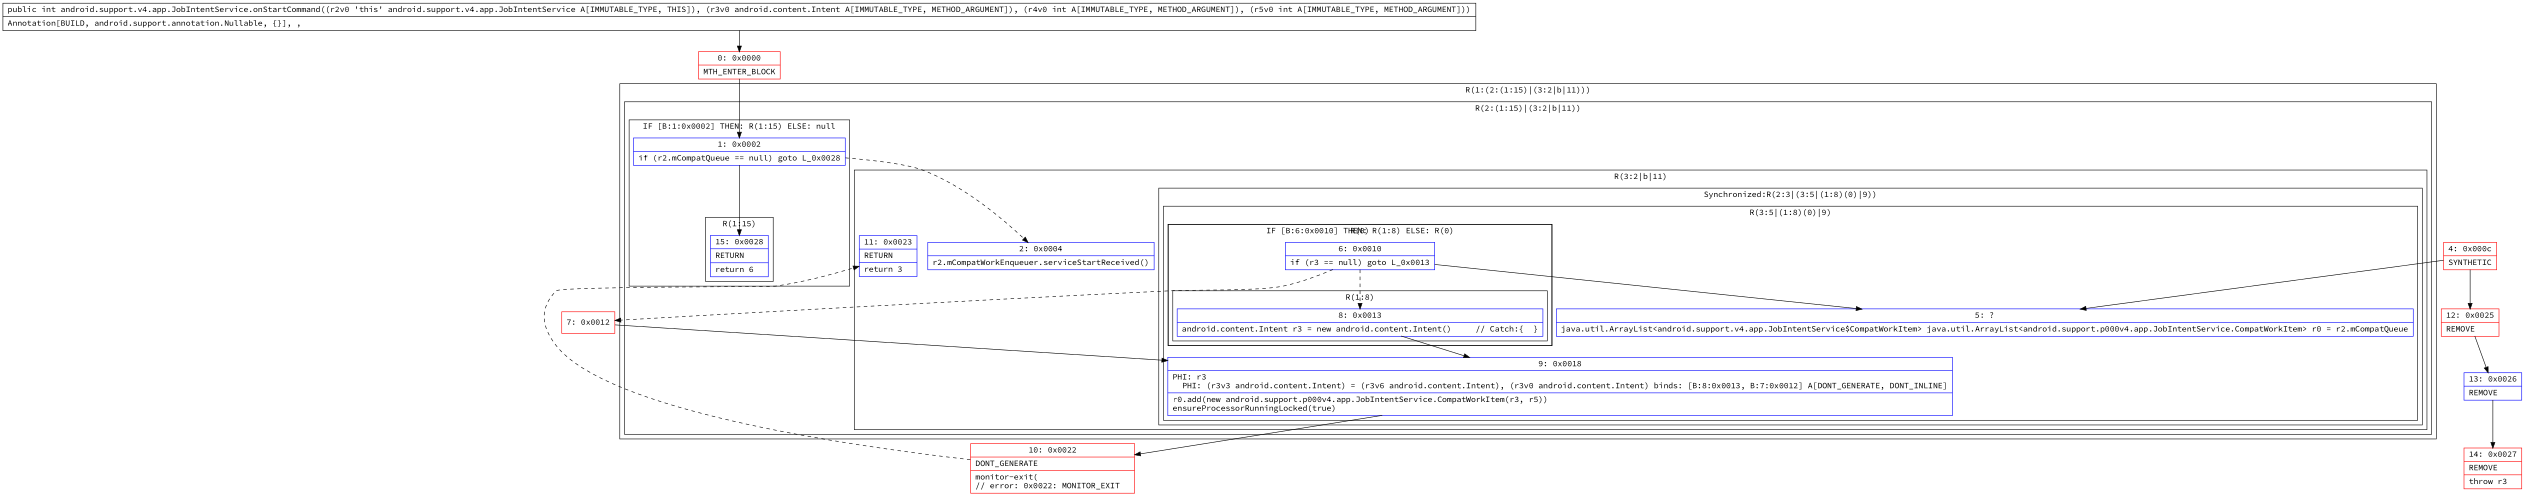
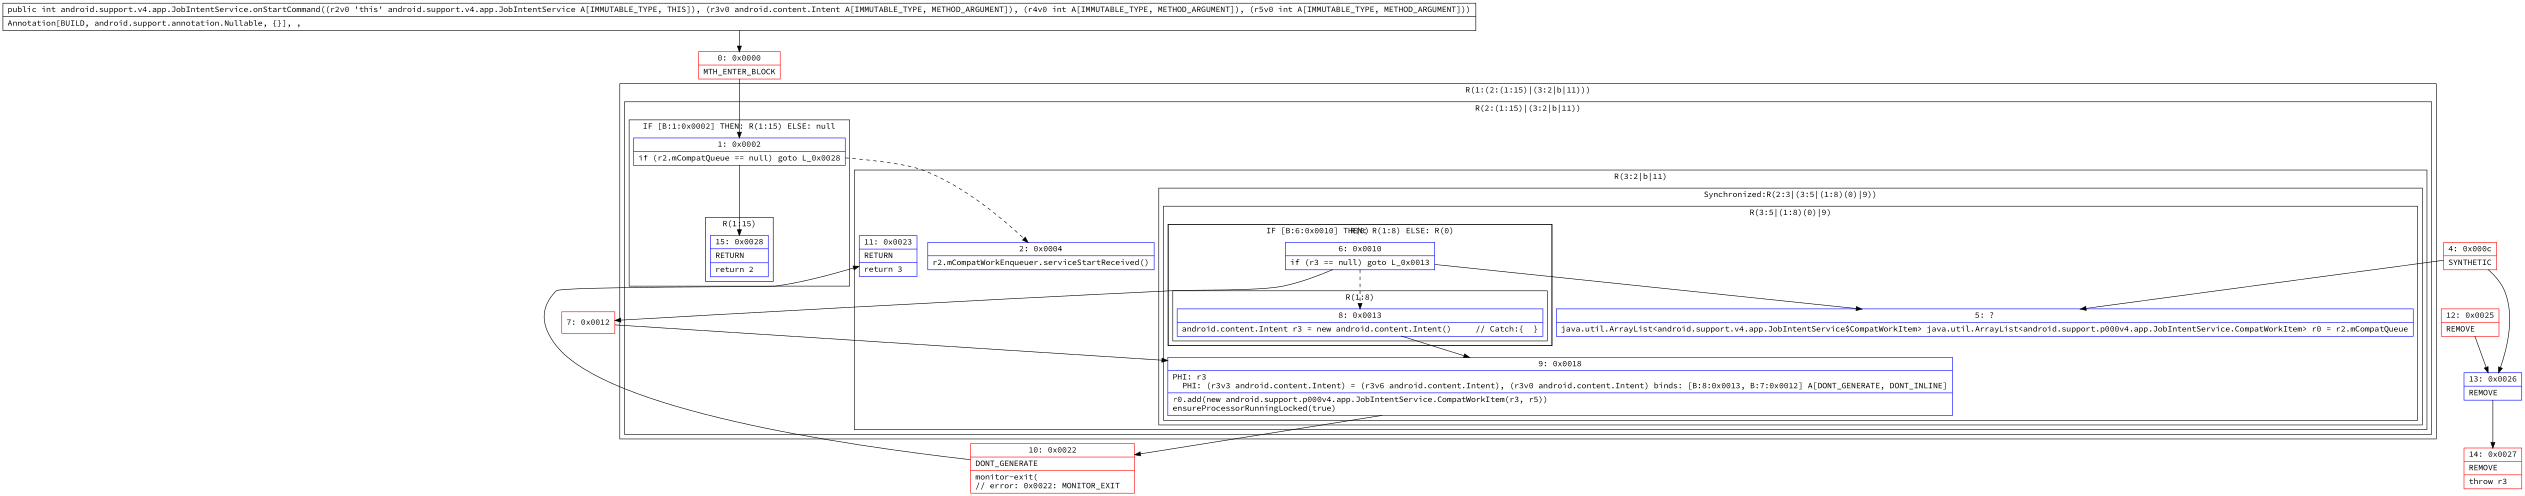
(735, 270) -> (735, 270)
(2470, 286) -> (2509, 316)
(978, 300) -> (978, 300)
(585, 369) -> (585, 369)
